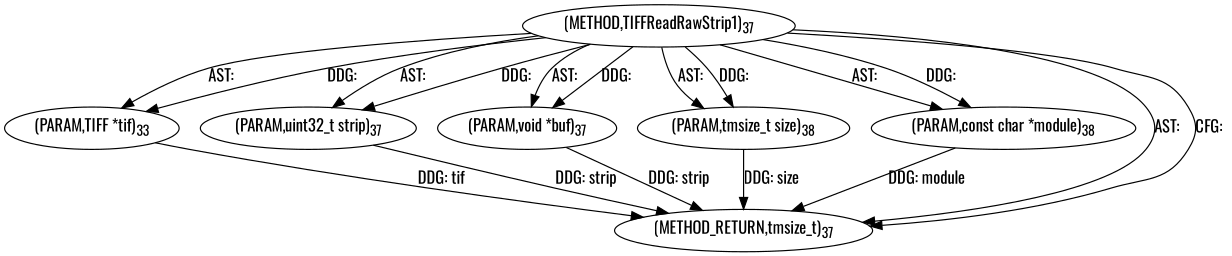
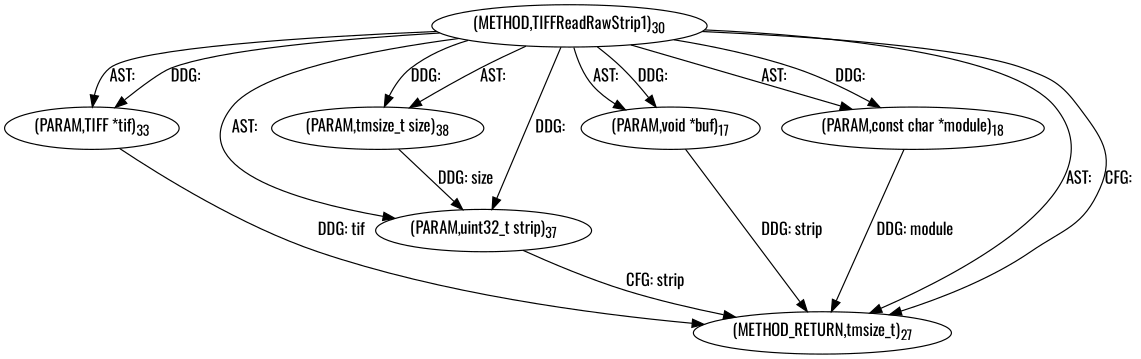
(748, 24) -> (659, 24)
(581, 126) -> (724, 126)
(1089, 126) -> (998, 126)
(744, 173) -> (426, 175)
(586, 179) -> (655, 282)
(828, 229) -> (907, 331)
